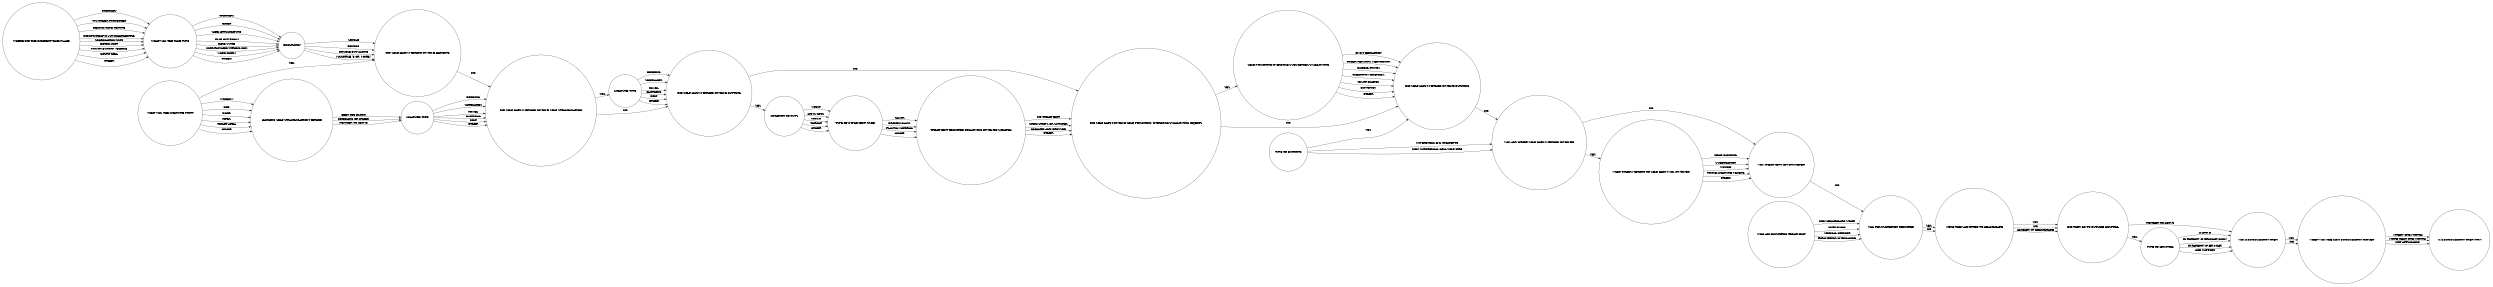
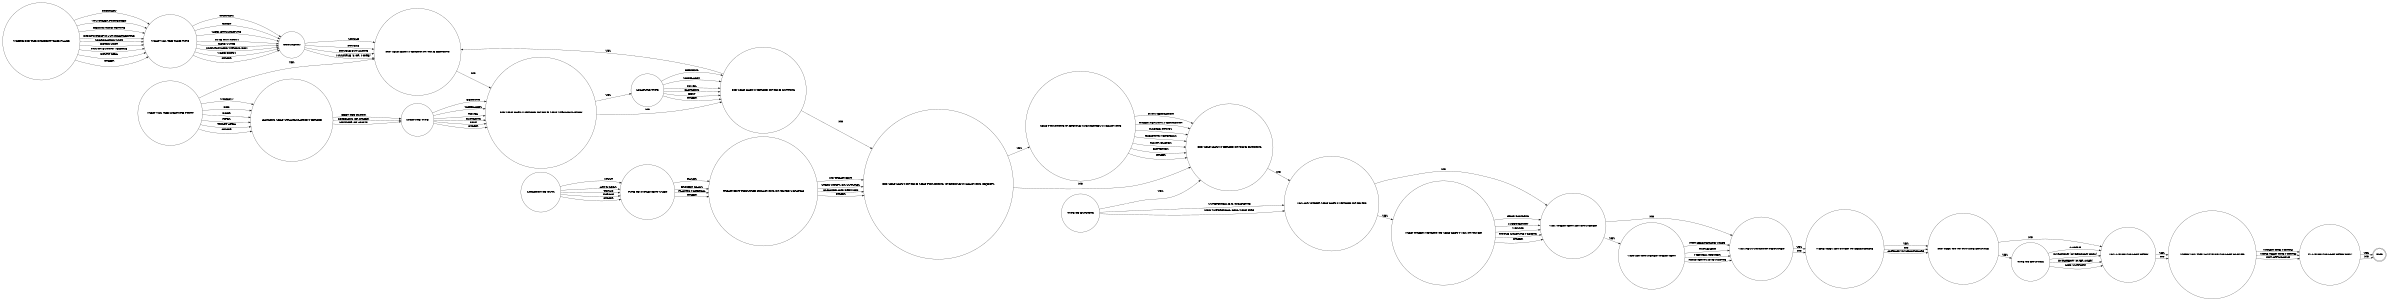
(757, 108) -> (594, 52)
(2160, 223) -> (2030, 238)
none -> (1611, 240)
none -> (2379, 255)
